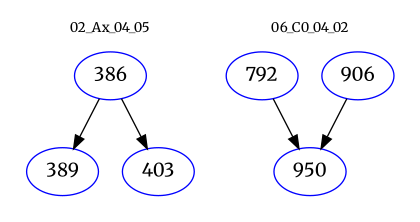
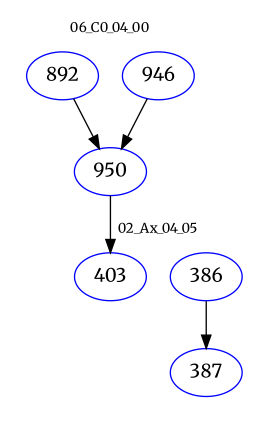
(310, 29) -> (110, 29)
(262, 76) -> (63, 76)
(358, 76) -> (158, 76)
(131, 118) -> (110, 225)
(63, 172) -> (206, 373)
